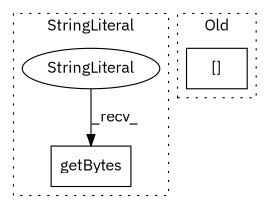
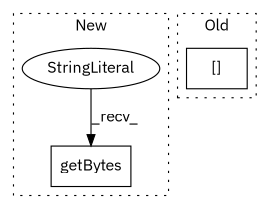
(91, 26) -> (91, 26)
